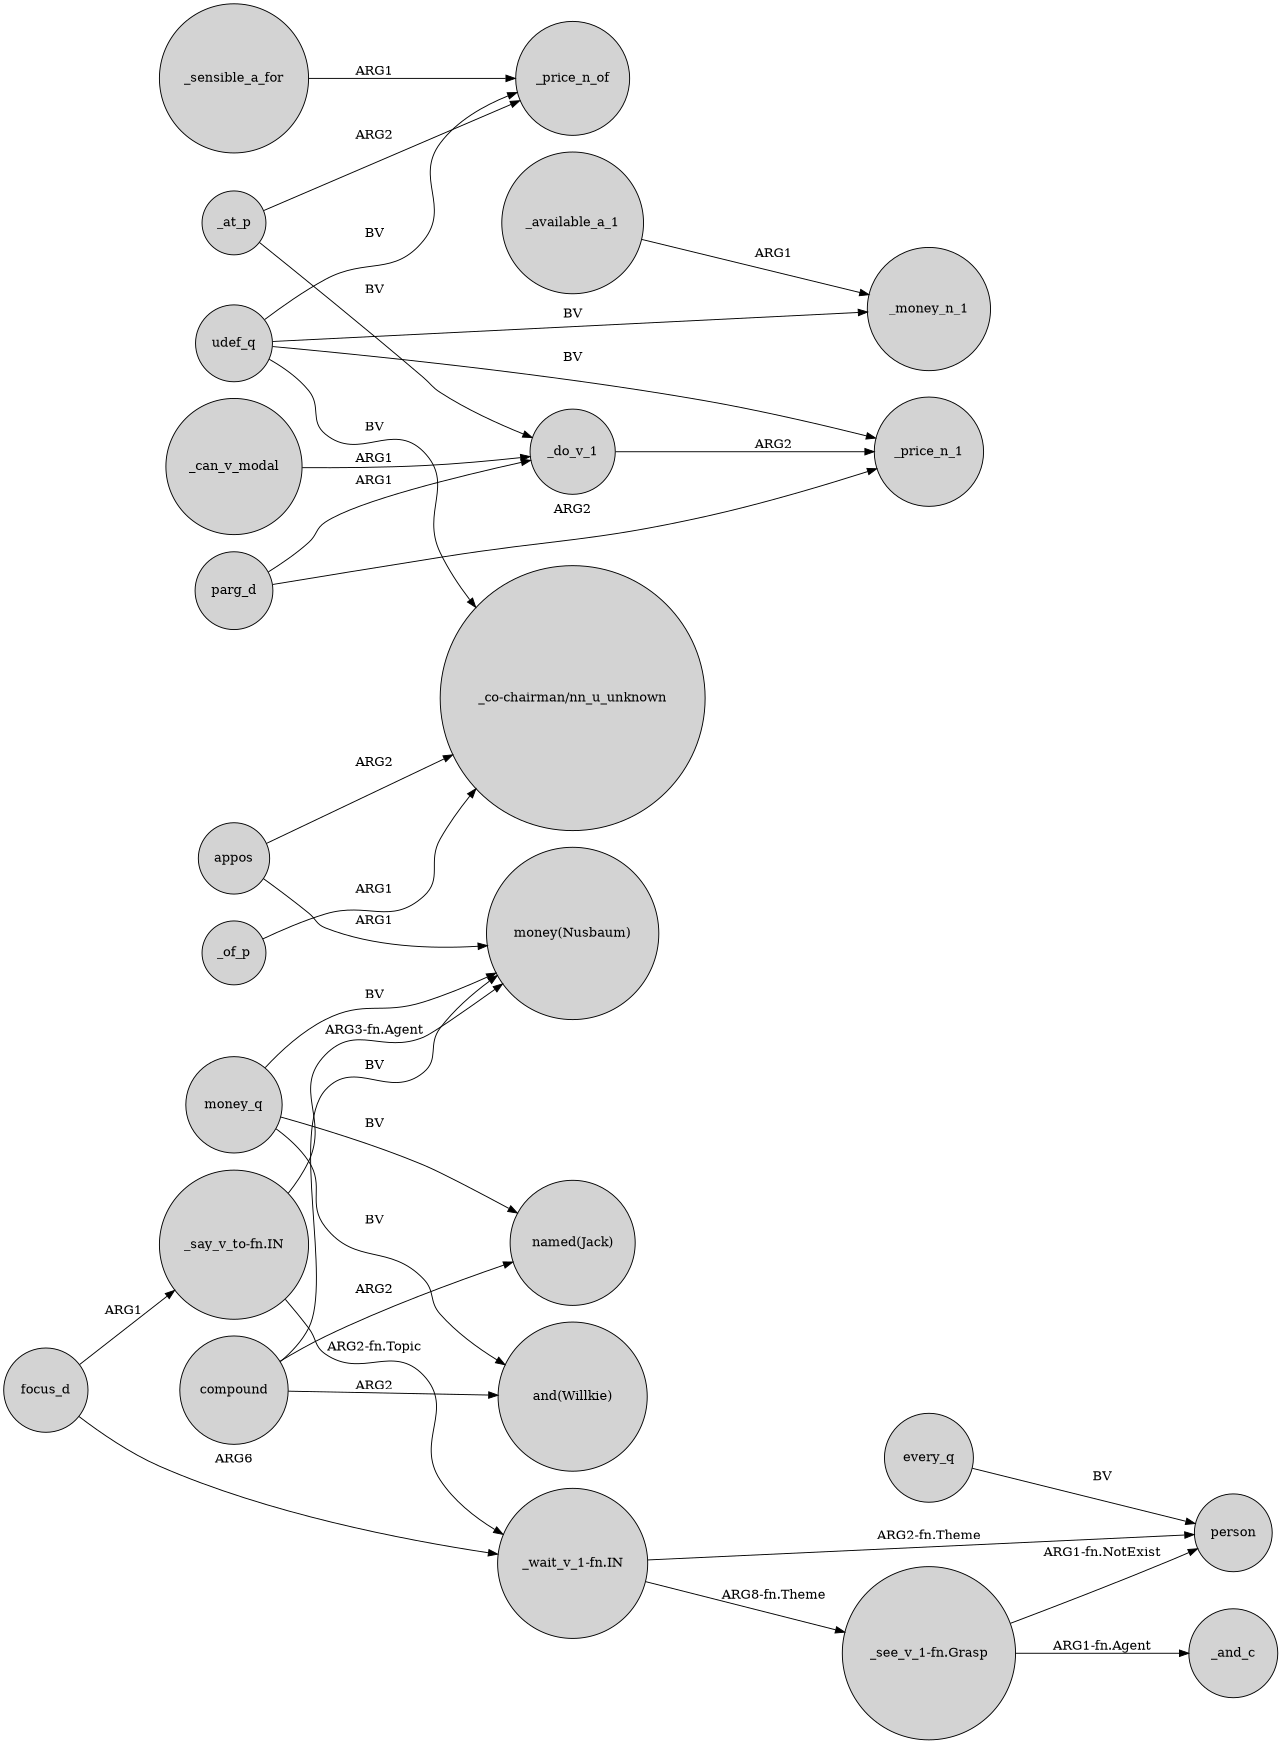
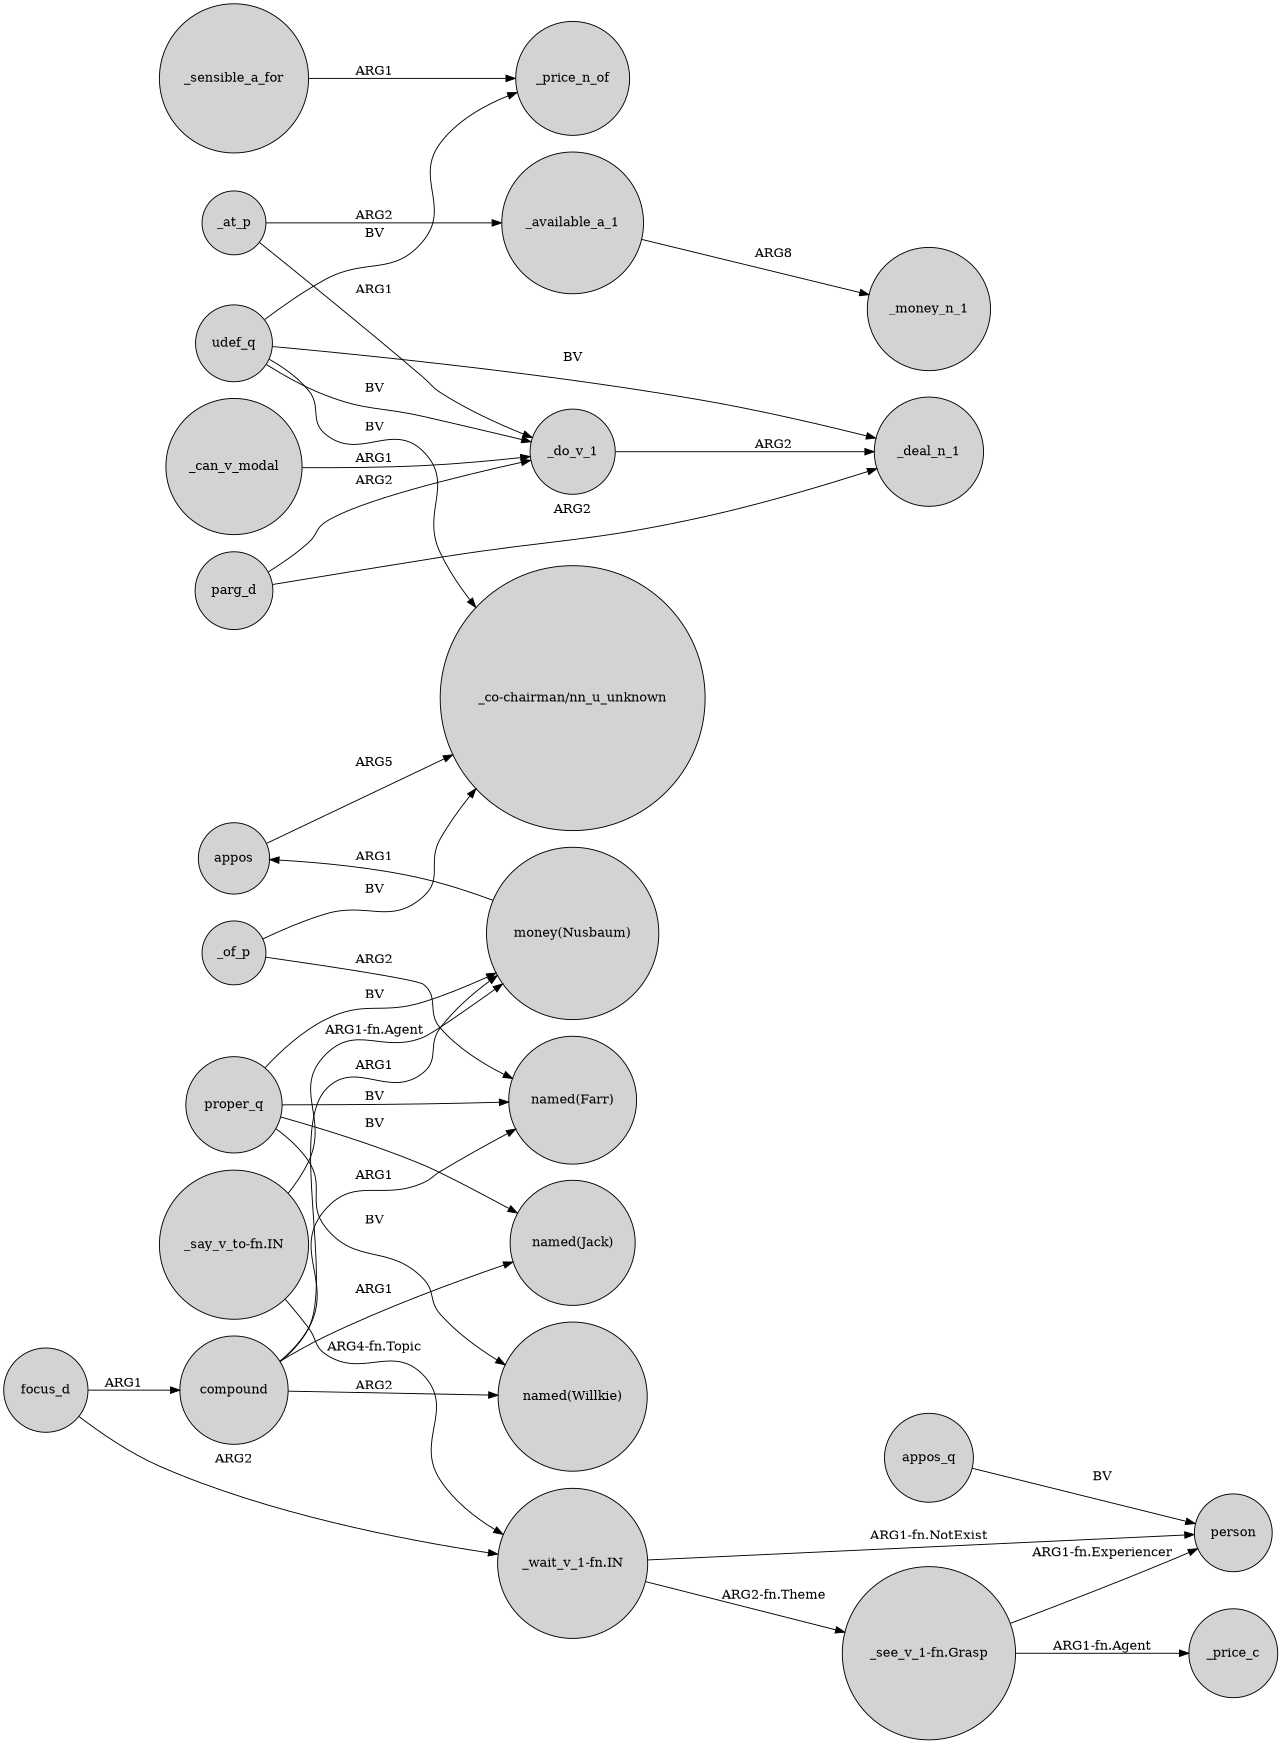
(387, 157) -> (379, 223)
(774, 254) -> (774, 254)
(374, 290) -> (374, 290)
(565, 327) -> (391, 411)
(929, 452) -> (929, 452)
(374, 481) -> (374, 481)
(374, 763) -> (374, 763)
(374, 889) -> (374, 889)
(361, 939) -> (388, 872)
(374, 1030) -> (374, 1030)
(374, 1065) -> (374, 1065)
none -> (573, 1100)
(234, 1105) -> (234, 1105)
(374, 1290) -> (374, 1290)
(123, 1330) -> (129, 1390)
(374, 1347) -> (374, 1347)
(573, 1397) -> (573, 1397)
(929, 1458) -> (929, 1458)
(234, 1459) -> (234, 1459)
(929, 1536) -> (929, 1536)
(1102, 1553) -> (1102, 1553)
(774, 1595) -> (774, 1595)
(1233, 1653) -> (1233, 1653)
